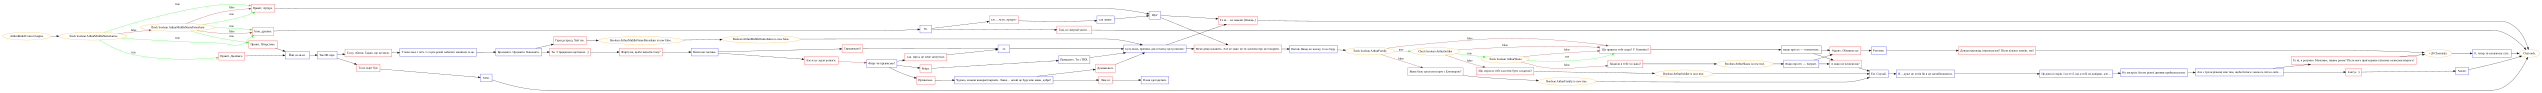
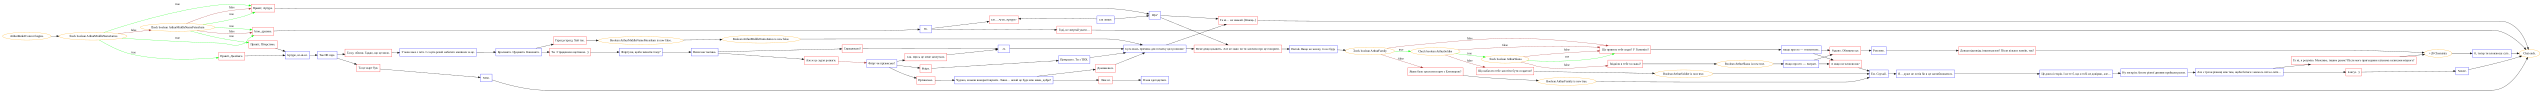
(1057, 21) -> (1059, 18)
(641, 52) -> (641, 52)
(297, 55) -> (297, 55)
(1505, 71) -> (1505, 71)
